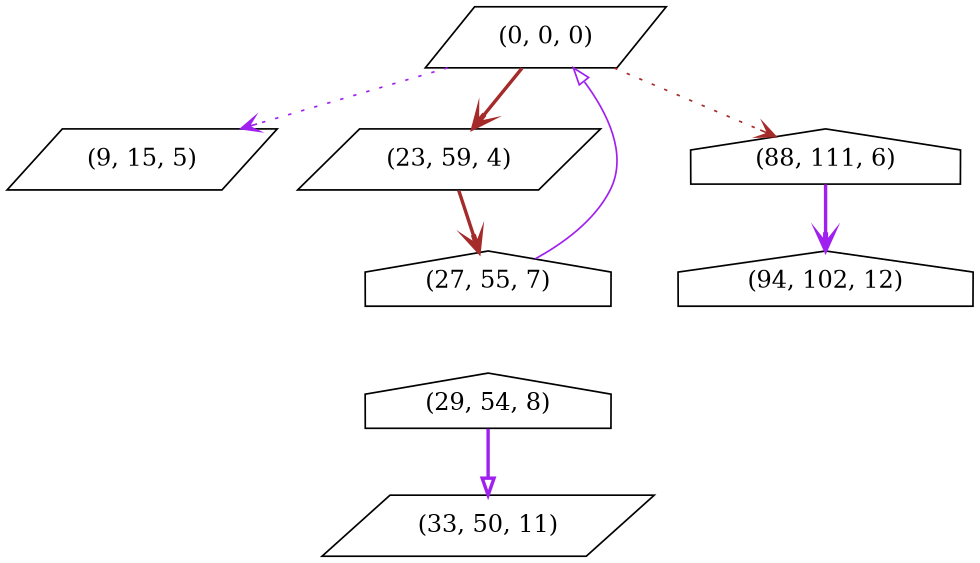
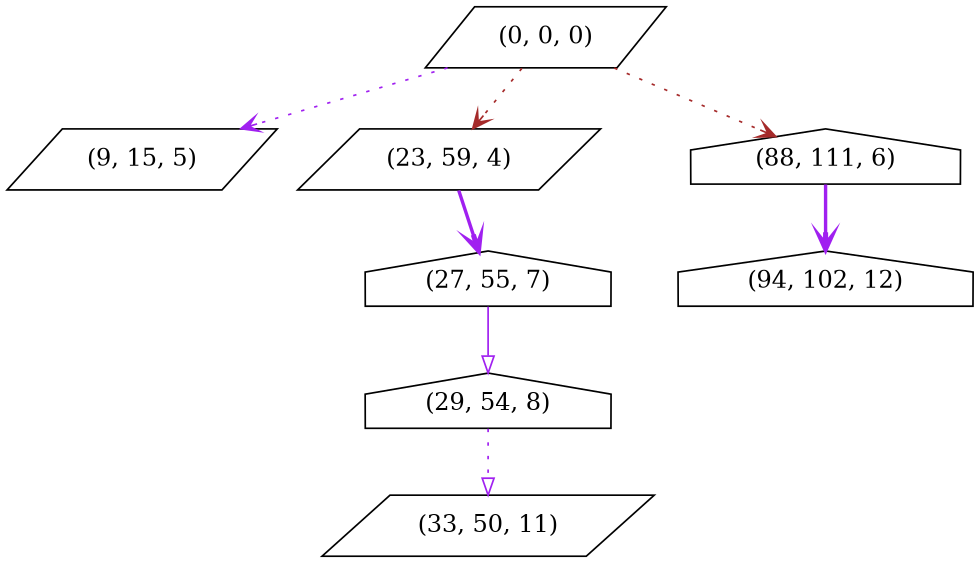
(503, 92) -> (503, 92)
(613, 184) -> (488, 331)
(466, 213) -> (466, 213)
(488, 453) -> (488, 453)
